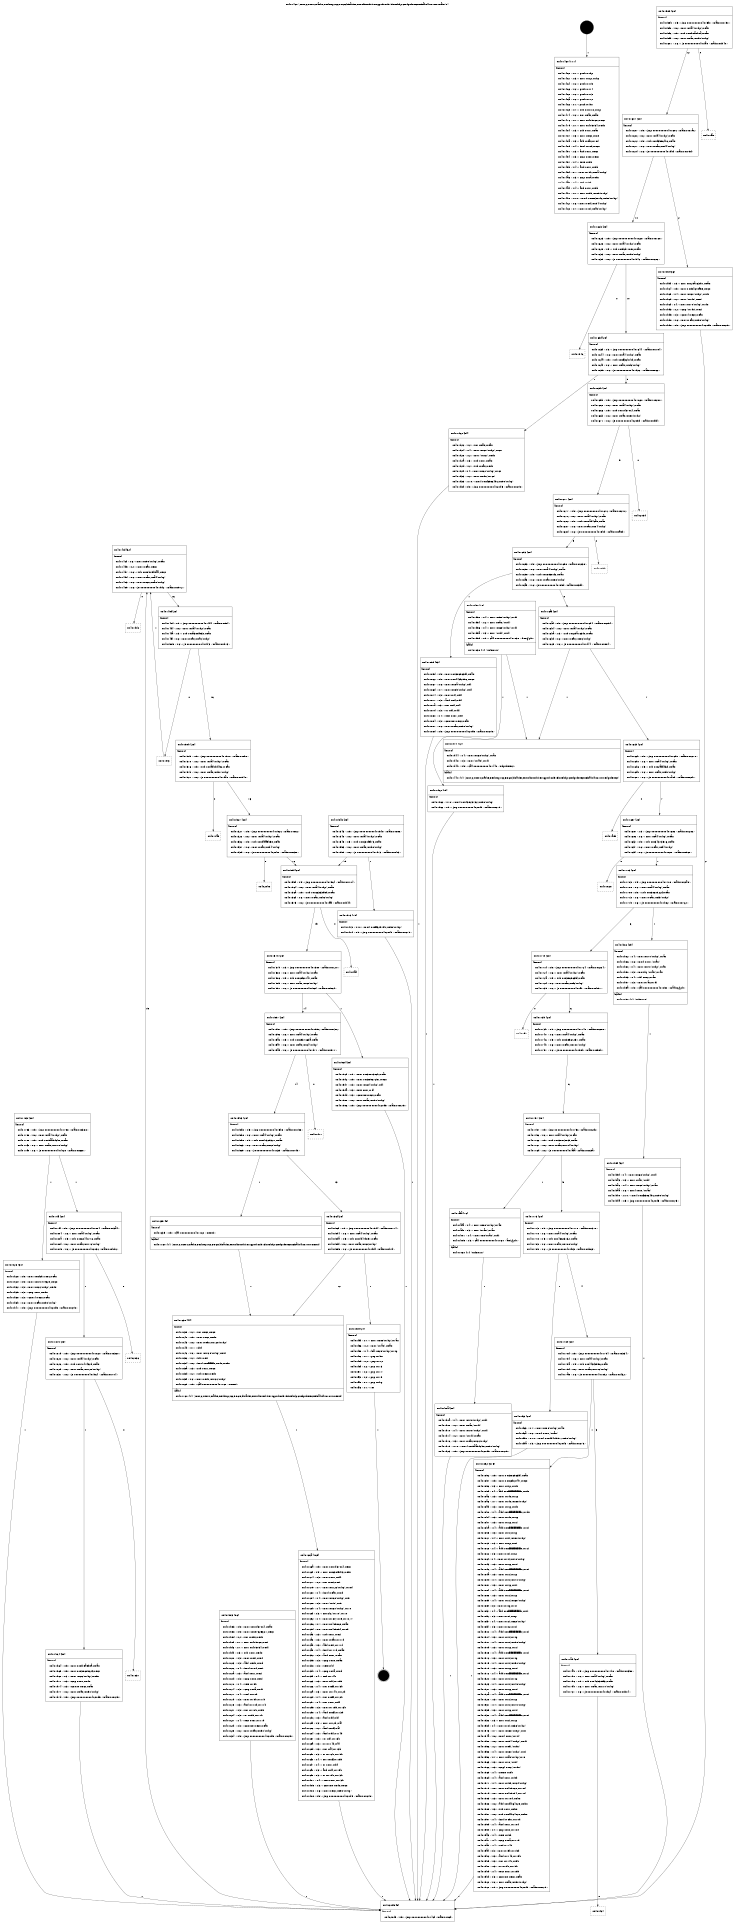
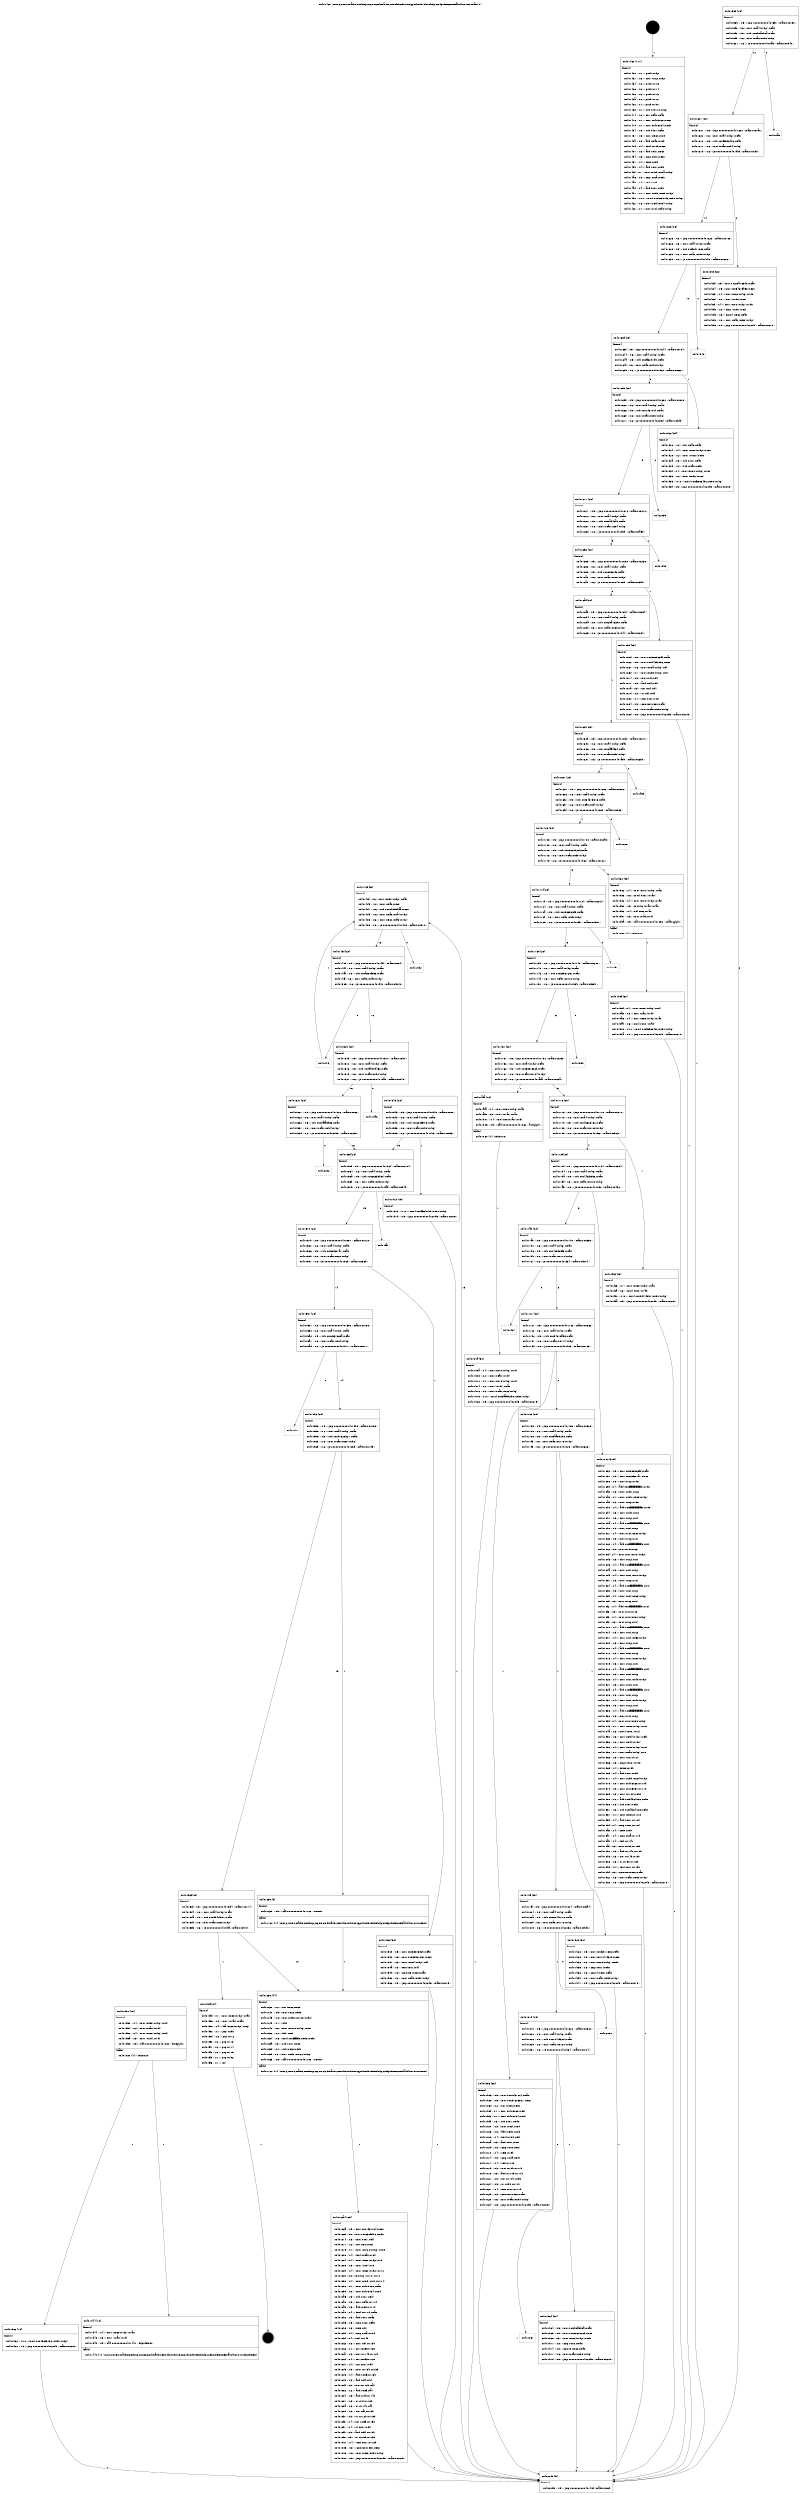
(555, 693) -> none
none -> (577, 1063)
none -> (557, 1330)
